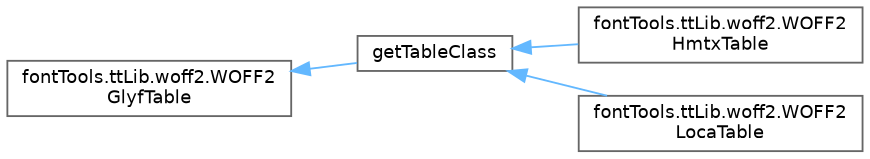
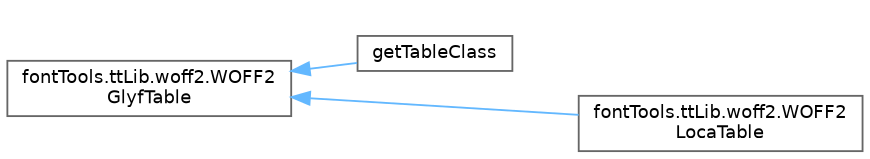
(721, 35) -> none
(567, 86) -> (444, 107)
